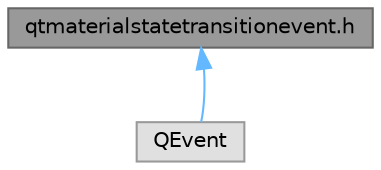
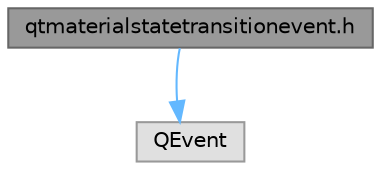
(204, 96) -> (177, 75)
